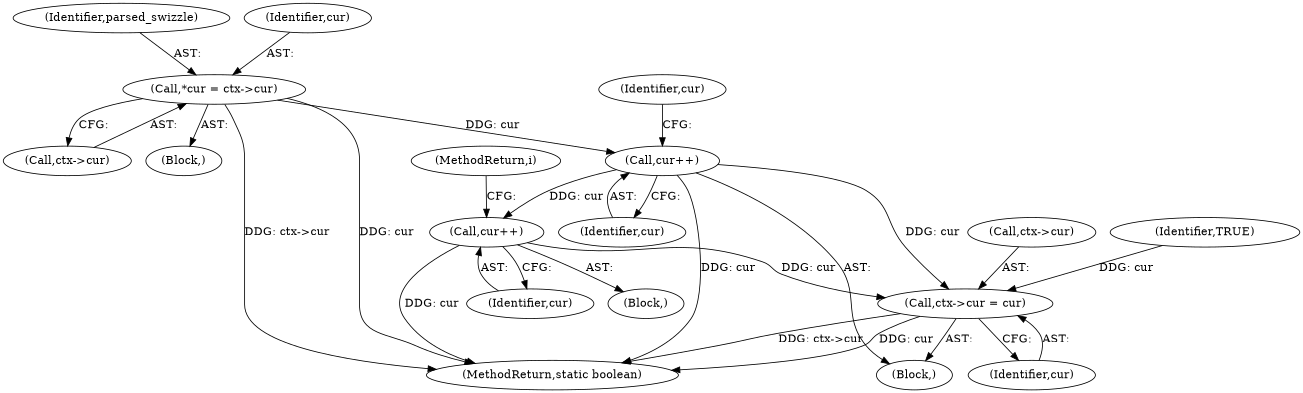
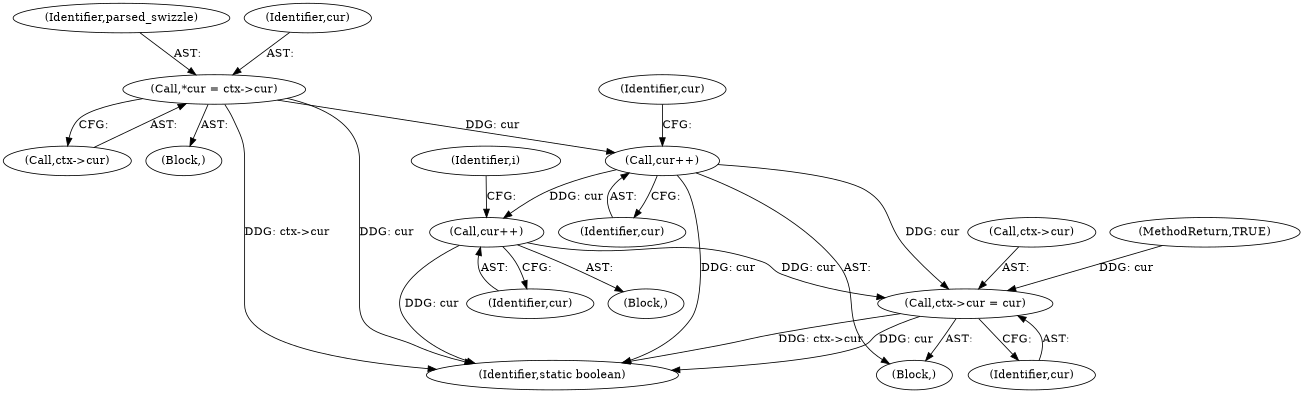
(486, 161) -> (486, 161)
(1205, 232) -> (1205, 232)
(552, 375) -> (552, 375)
